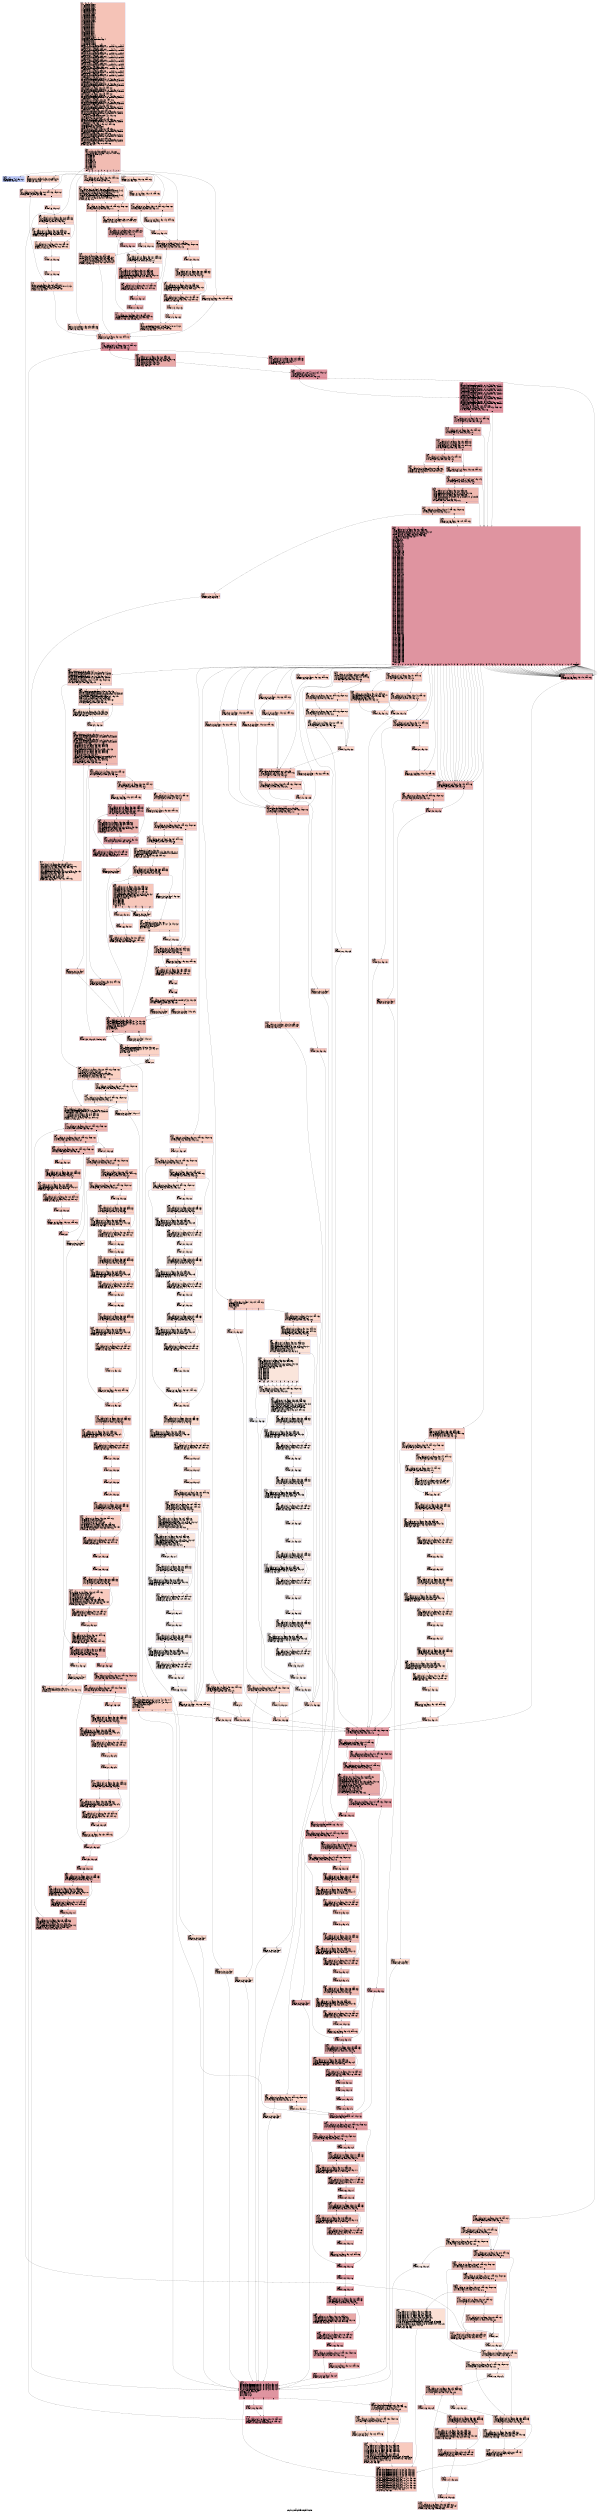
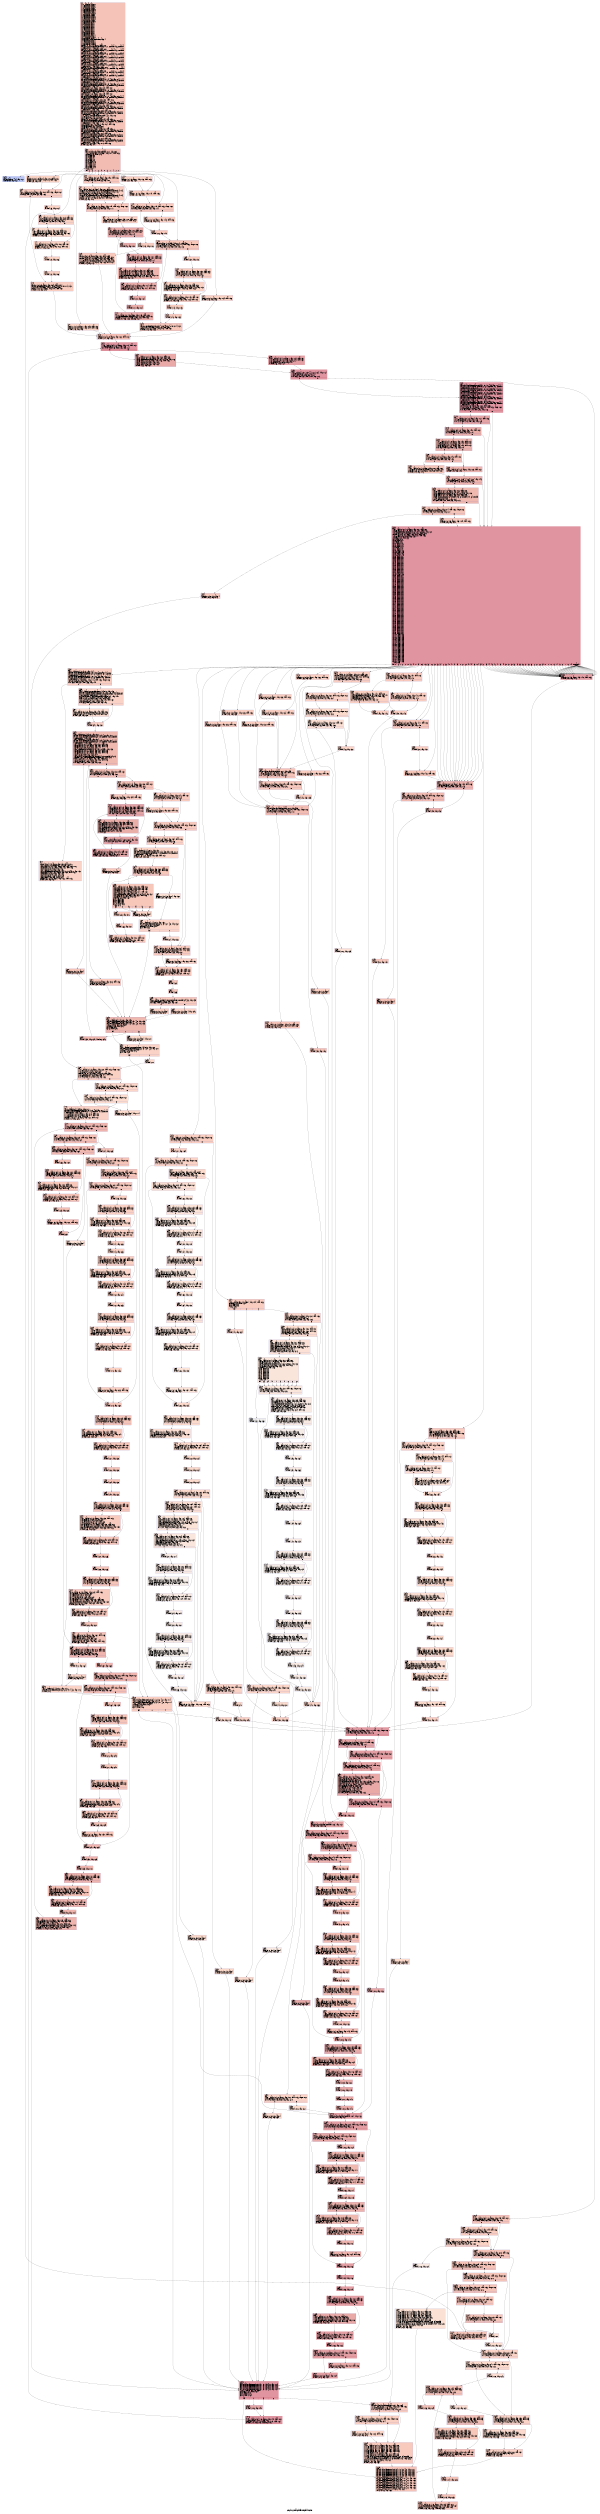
(144, 259) -> (144, 259)
